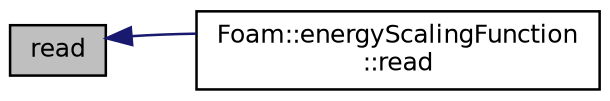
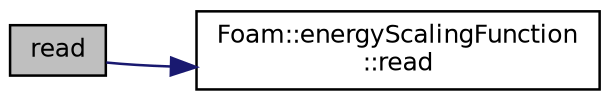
(164, 35) -> (138, 65)
